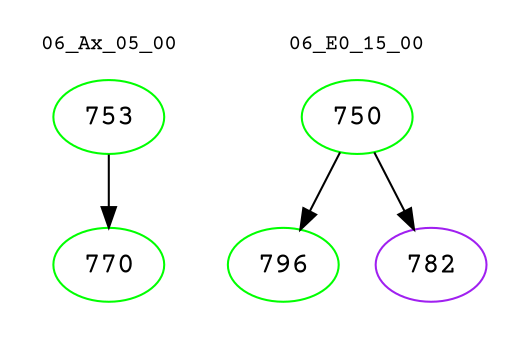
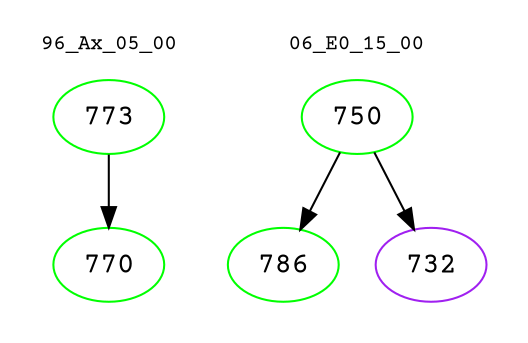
(110, 44) -> (110, 44)
(109, 117) -> (109, 117)
(283, 265) -> (283, 265)
(431, 265) -> (431, 265)
